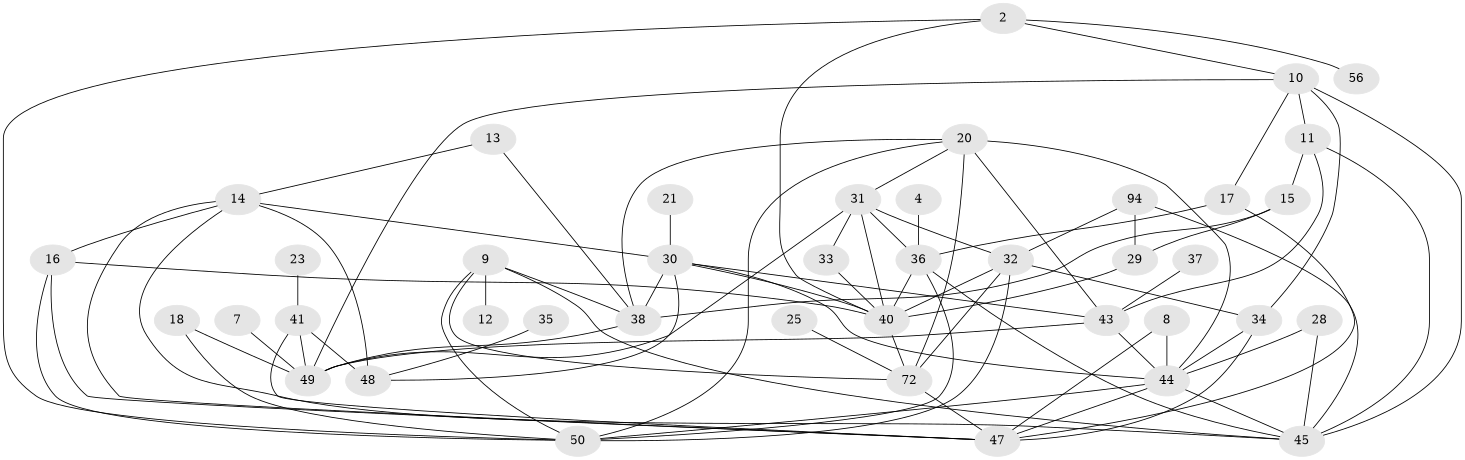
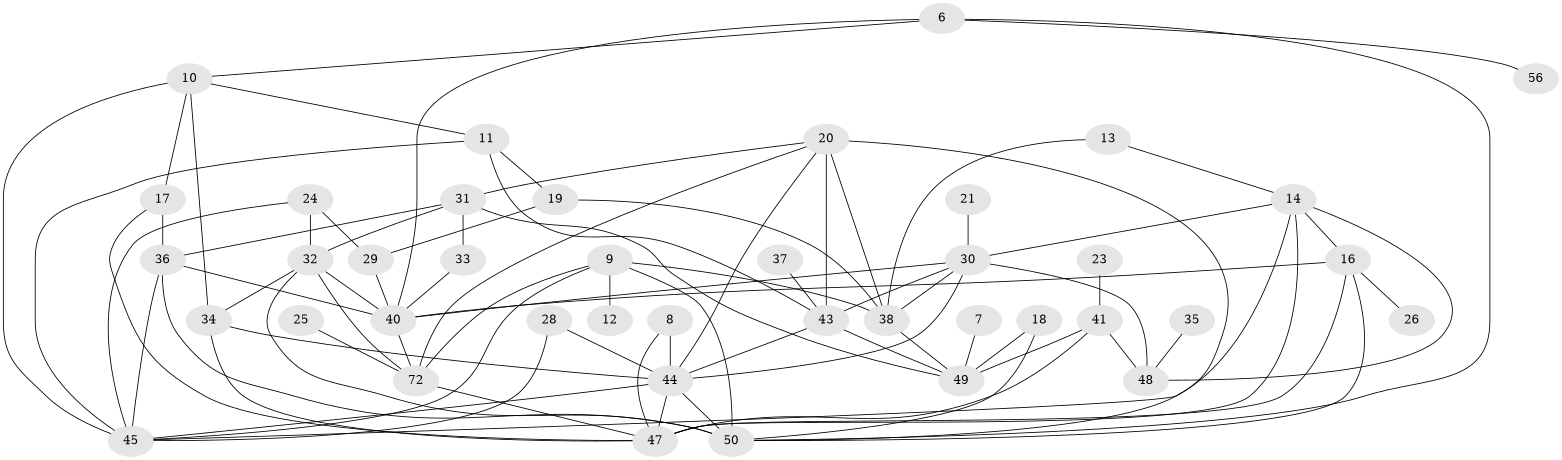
(1003, 18) -> (942, 18)
(724, 91) -> none
(919, 200) -> none
(1135, 200) -> (310, 200)
(1288, 200) -> (555, 200)
(872, 260) -> none
none -> (1412, 320)
